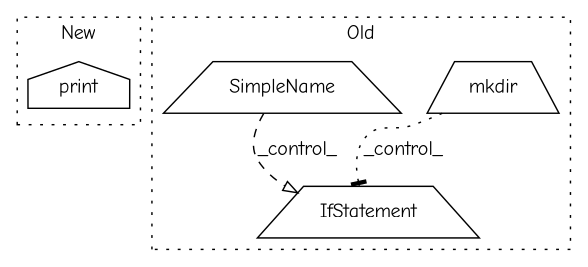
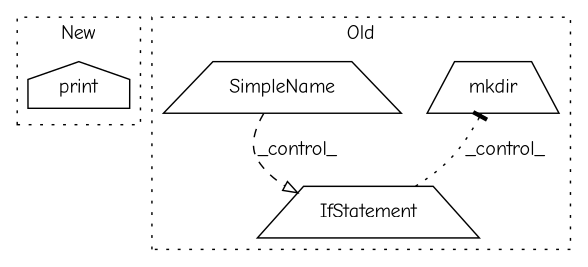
(382, 128) -> (452, 157)
